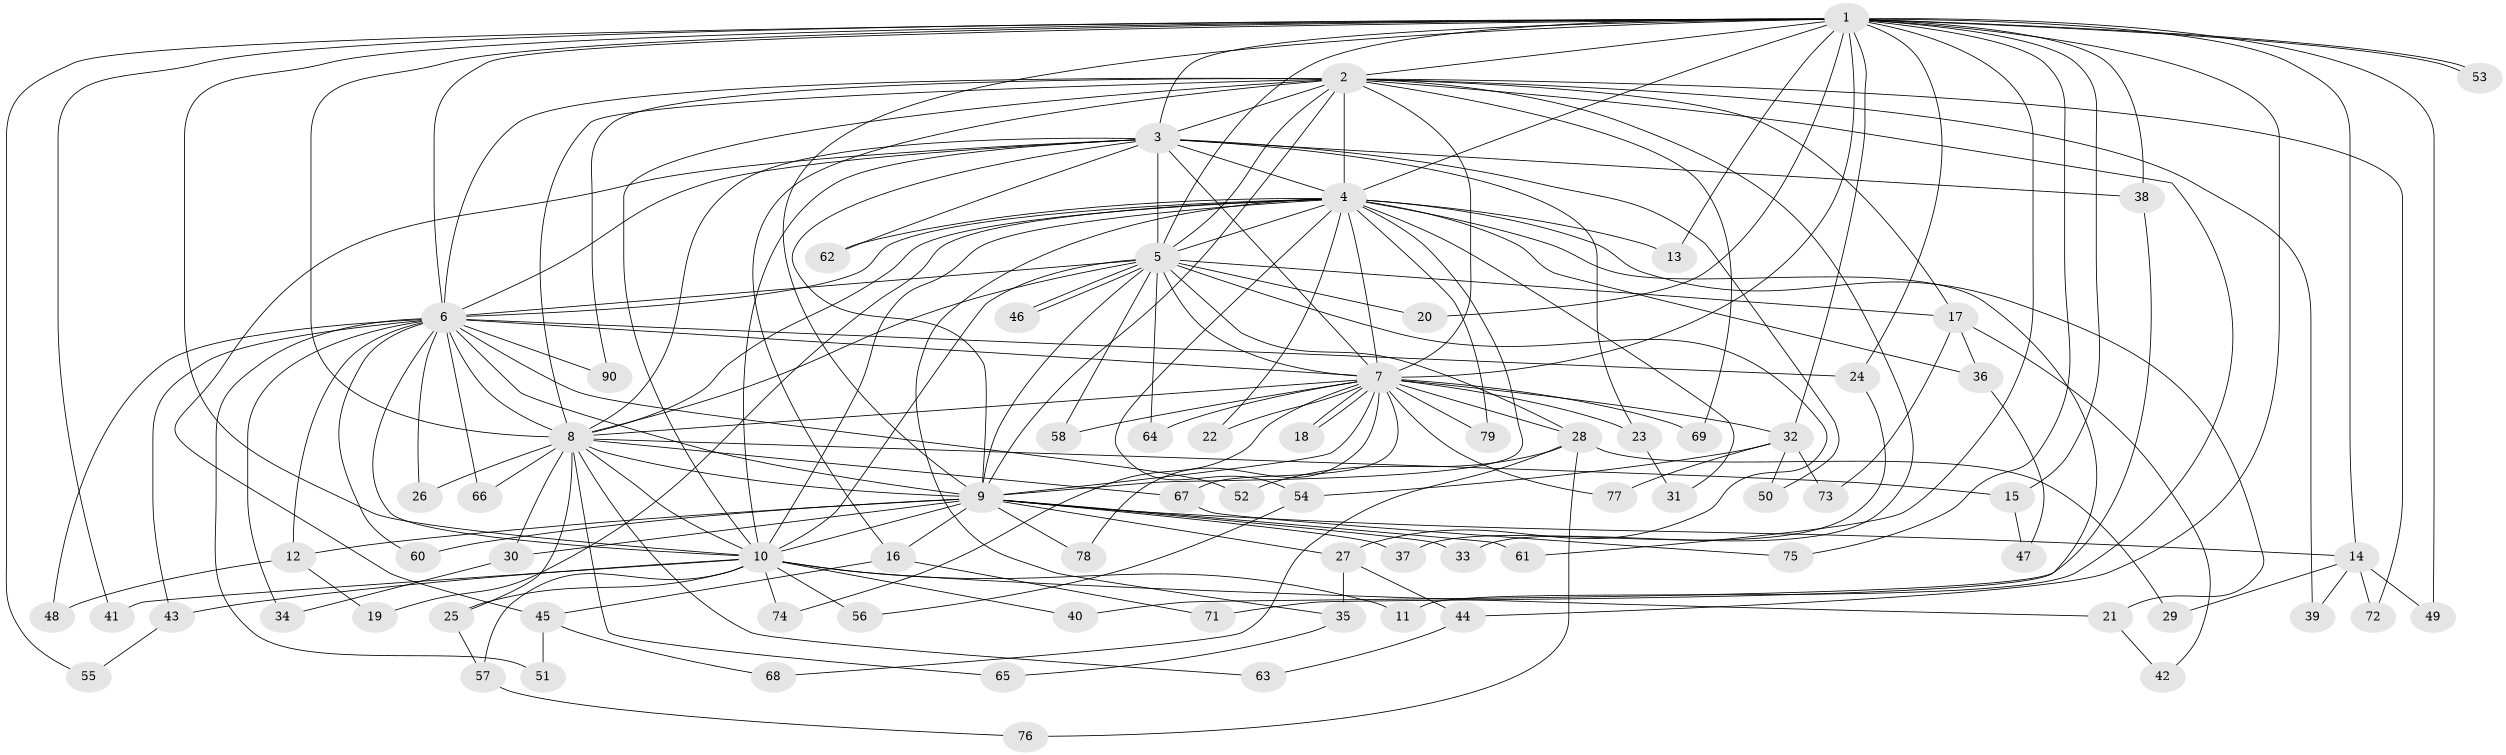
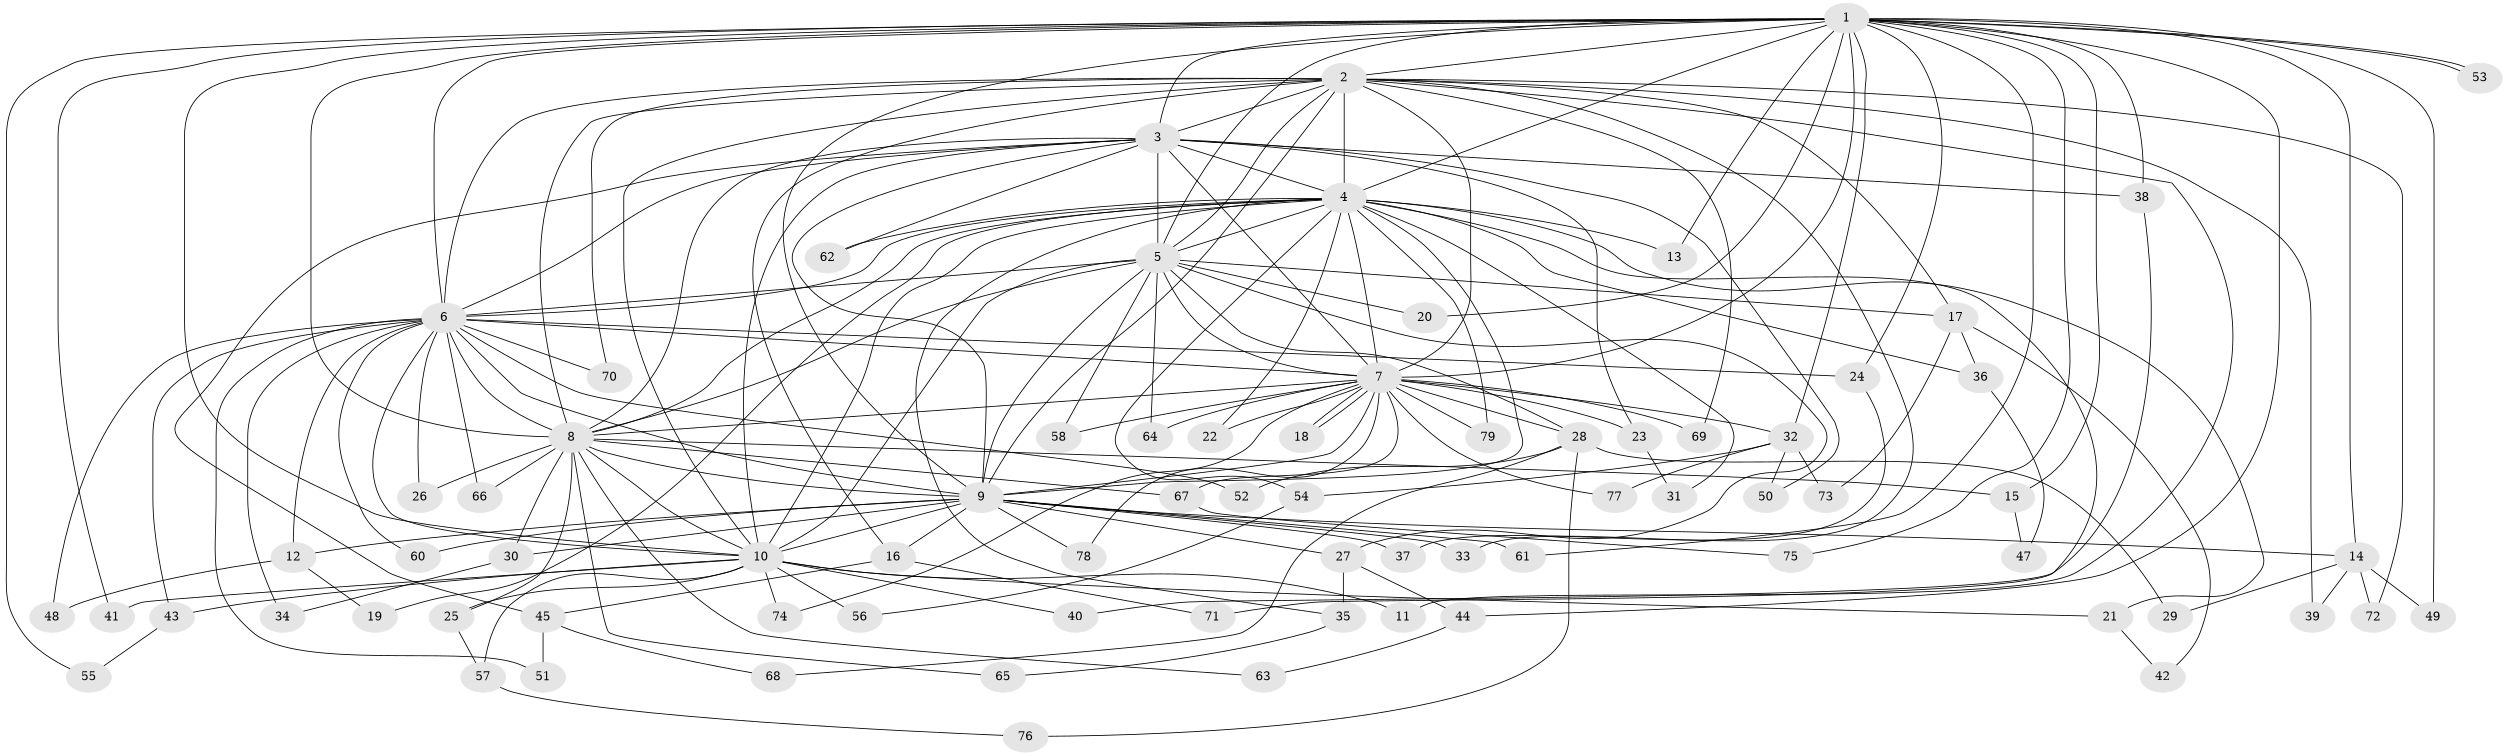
(1017, 318) -> none
(610, 378) -> (610, 378)
